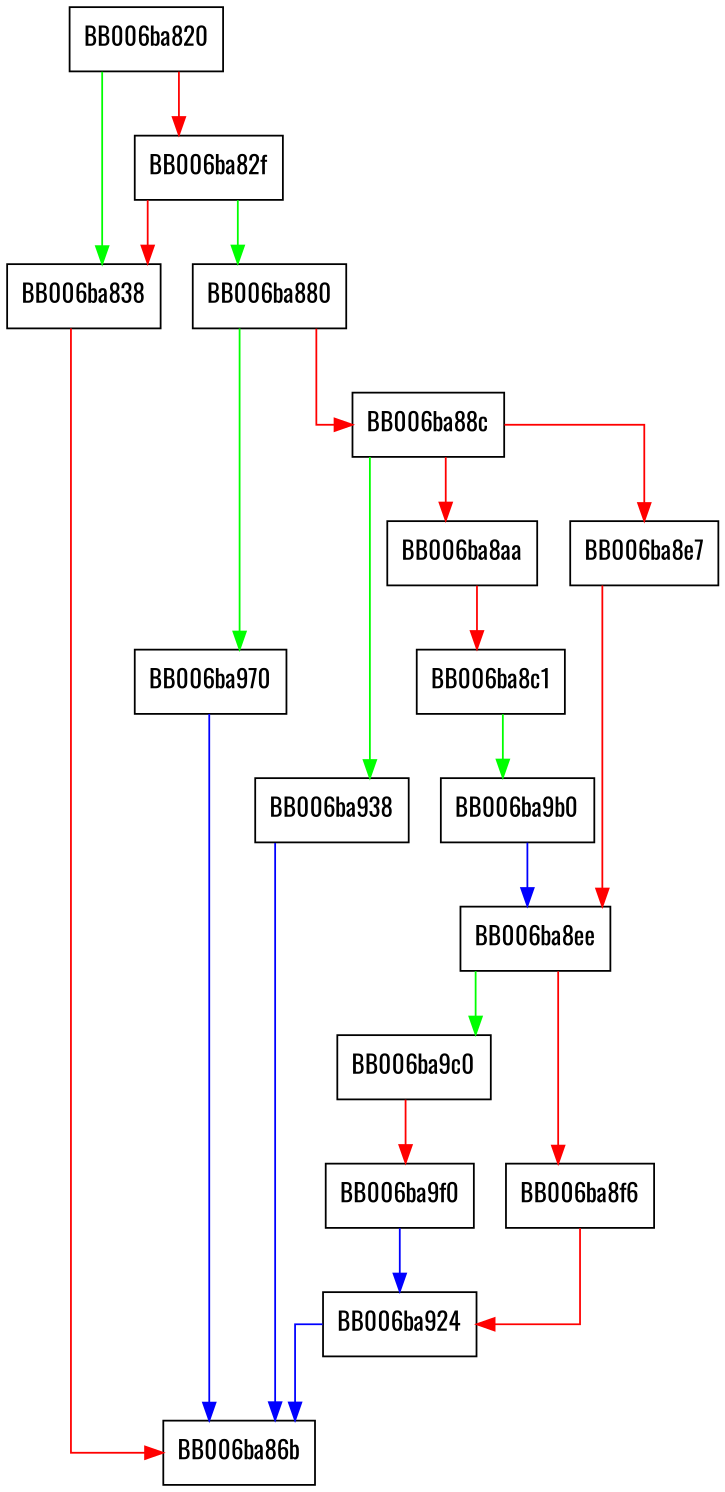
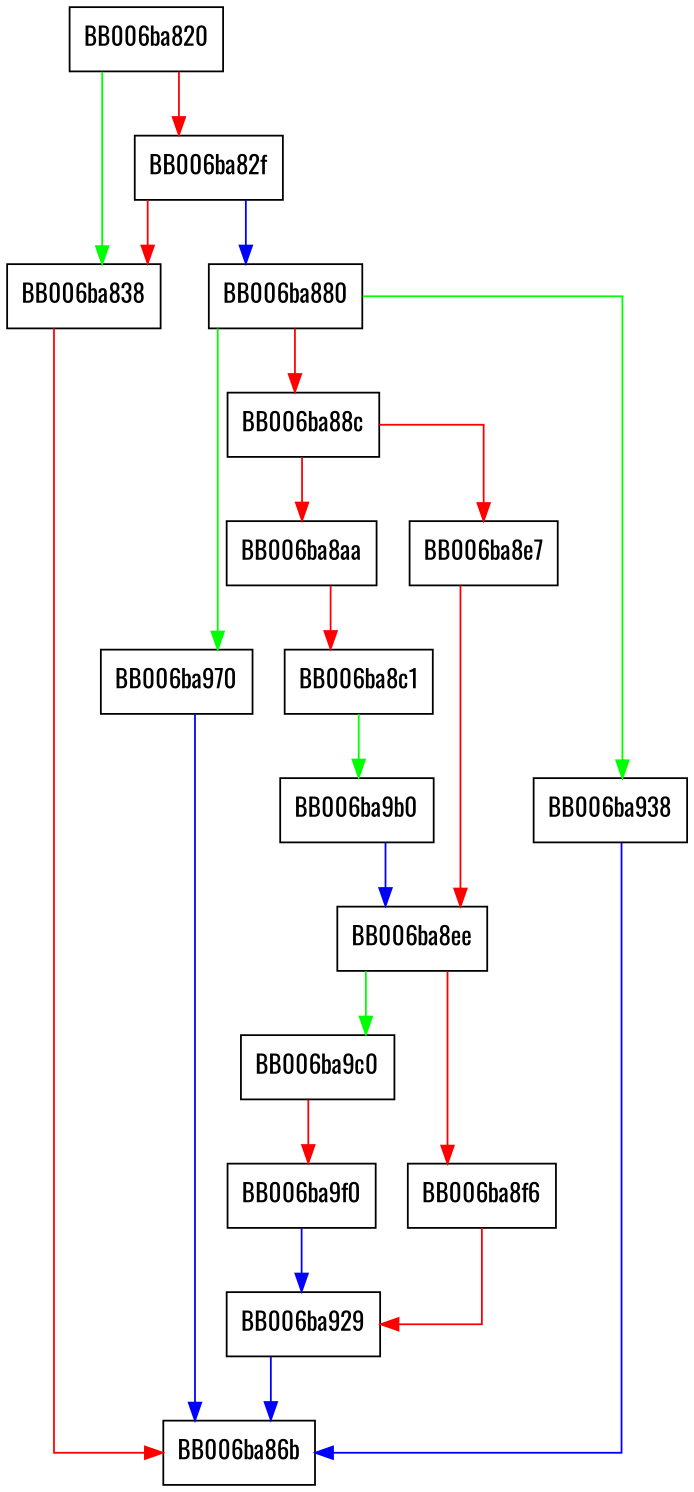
(238, 223) -> (246, 223)
(370, 608) -> (622, 398)
(400, 1324) -> (303, 1324)
